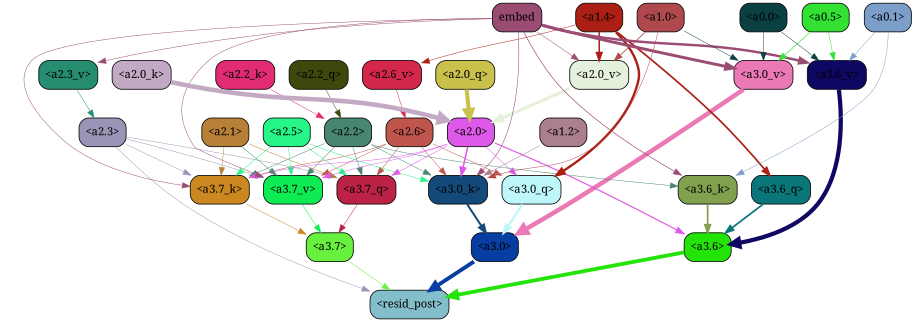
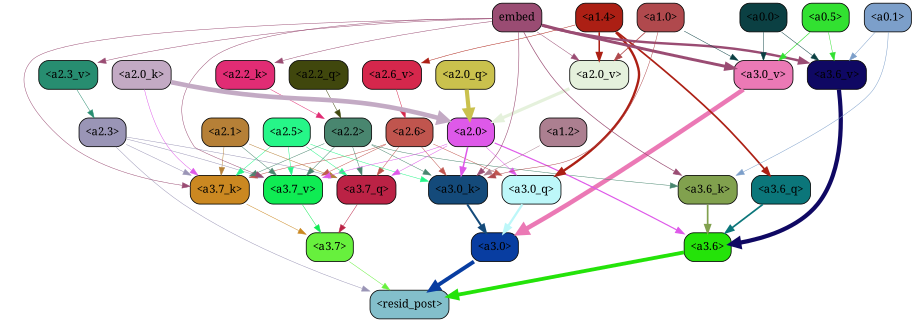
none -> (387, 38)
(353, 162) -> (161, 134)
